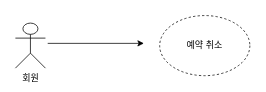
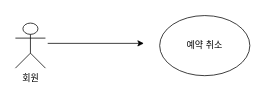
(204, 45) -> (204, 45)
